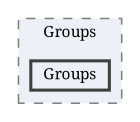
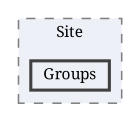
(70, 33) -> (70, 33)
